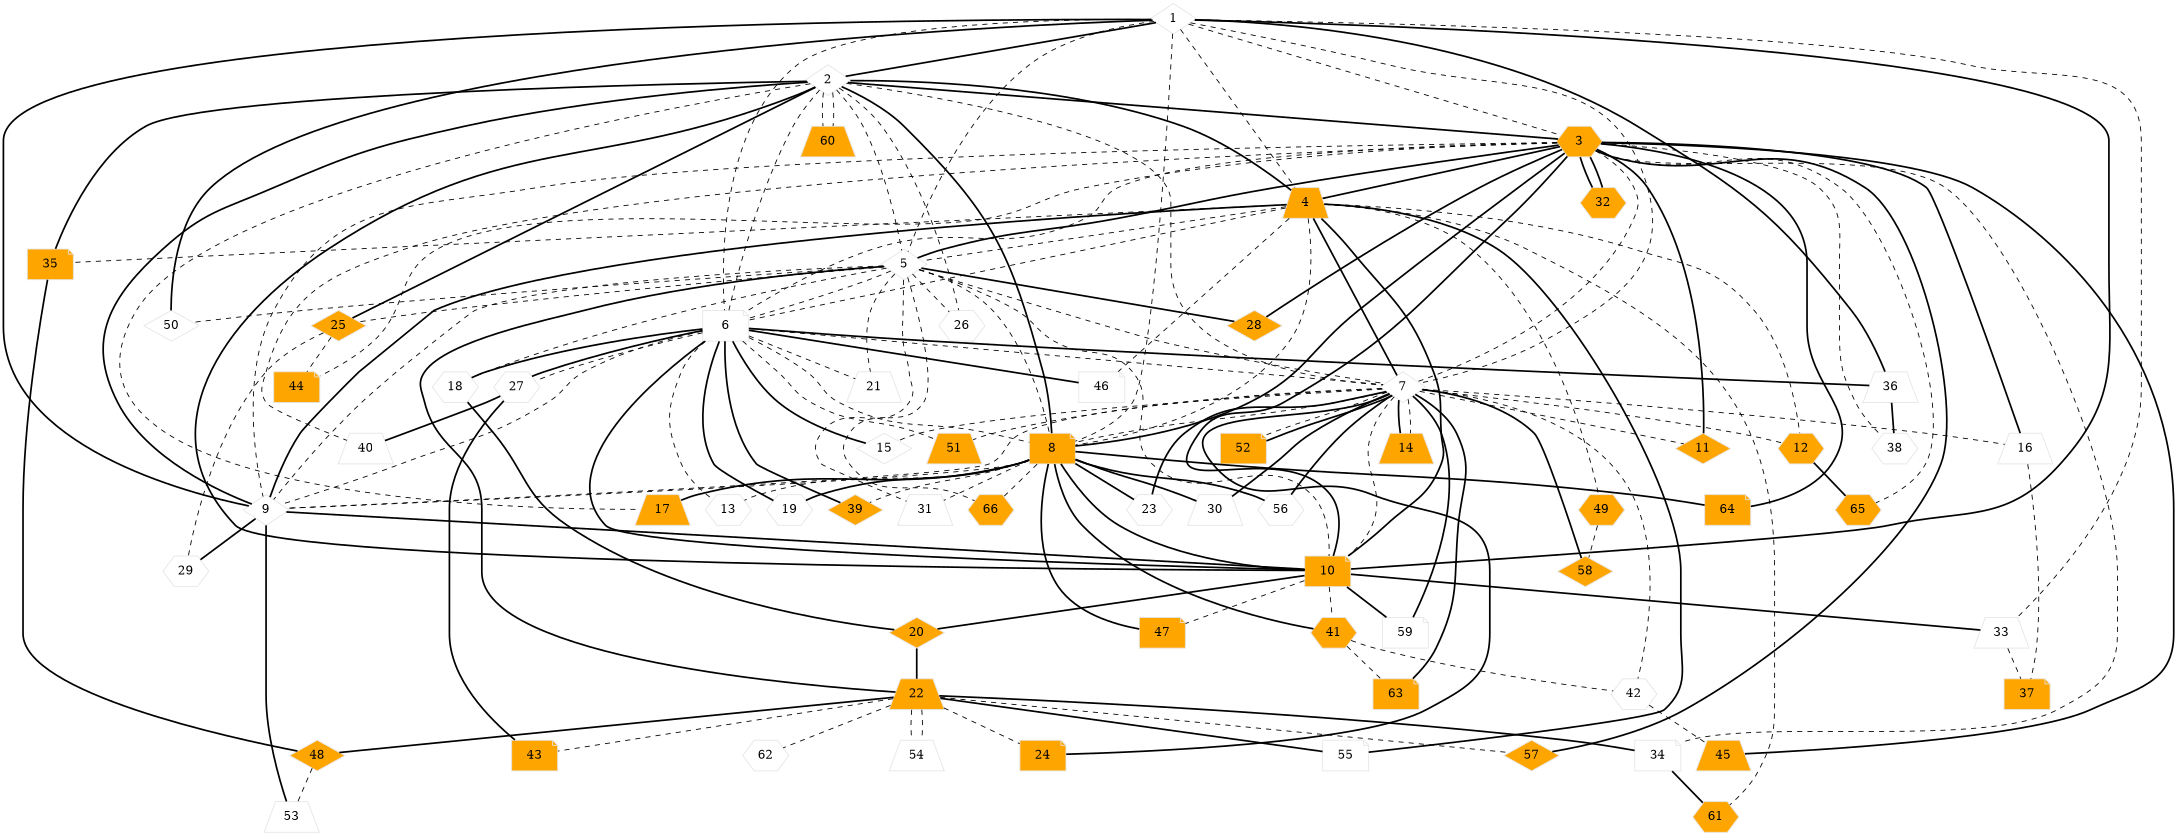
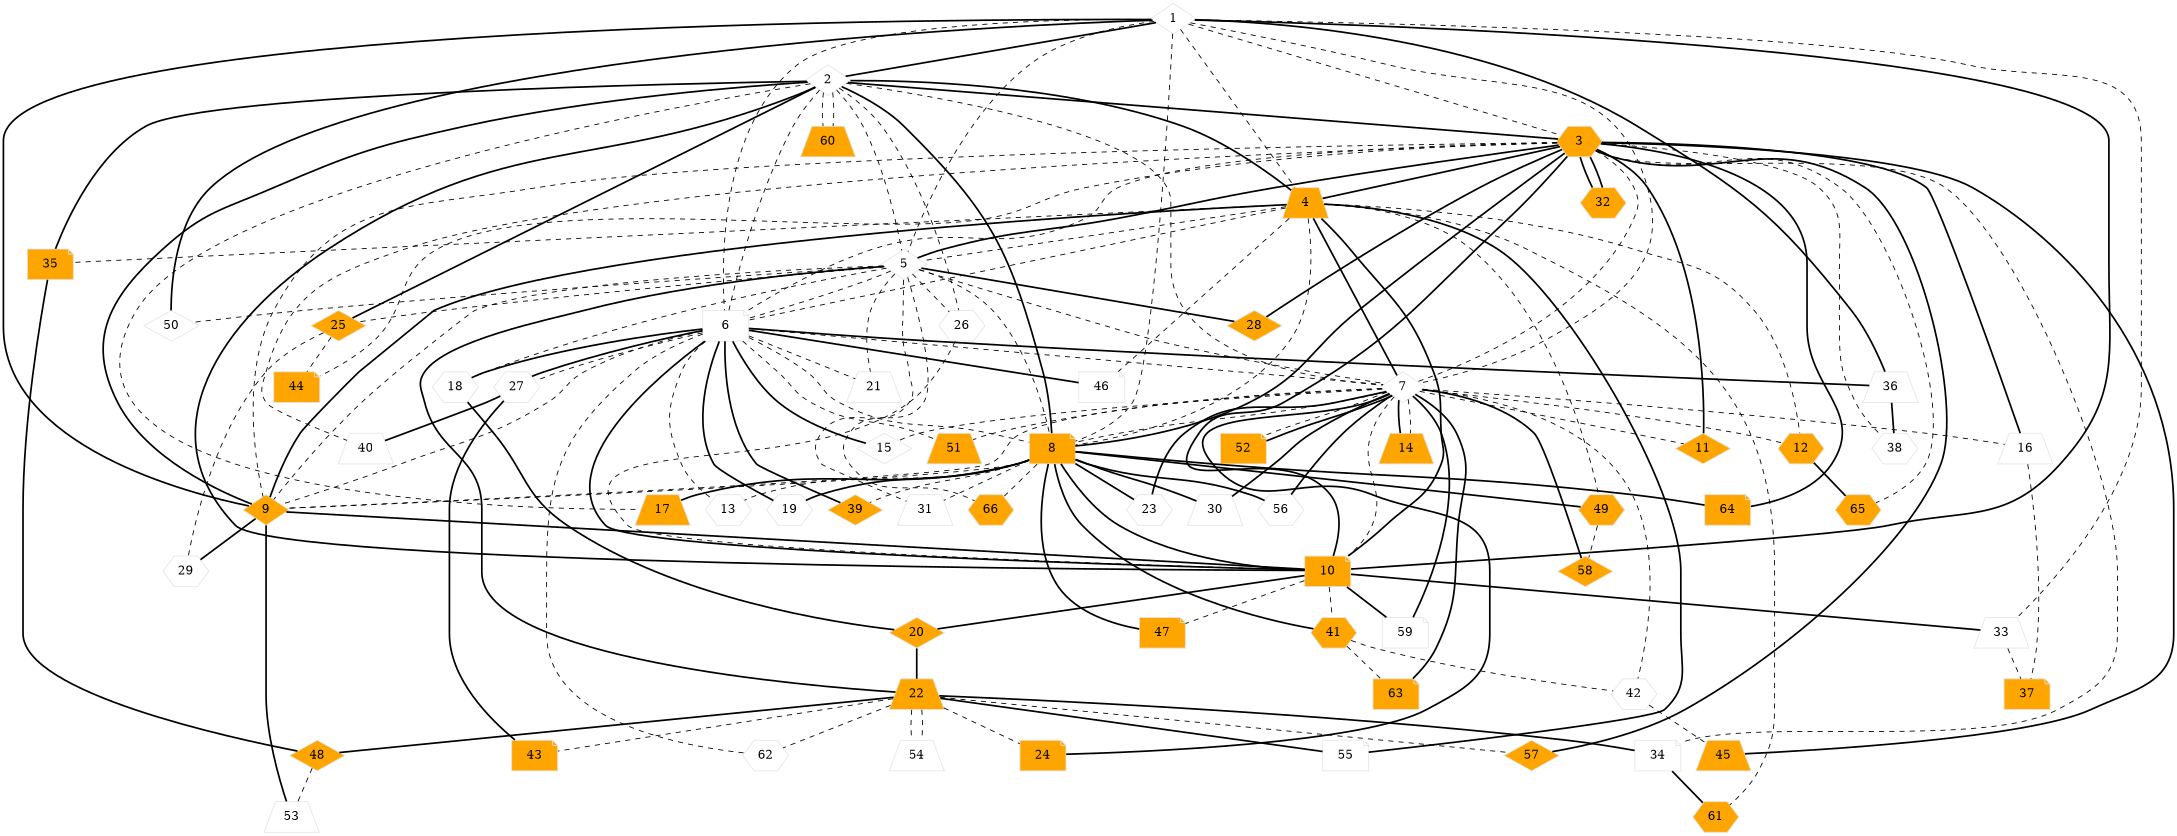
(1142, 416) -> (613, 485)
none -> (1328, 479)
(266, 510) -> (266, 510)
none -> (547, 574)
